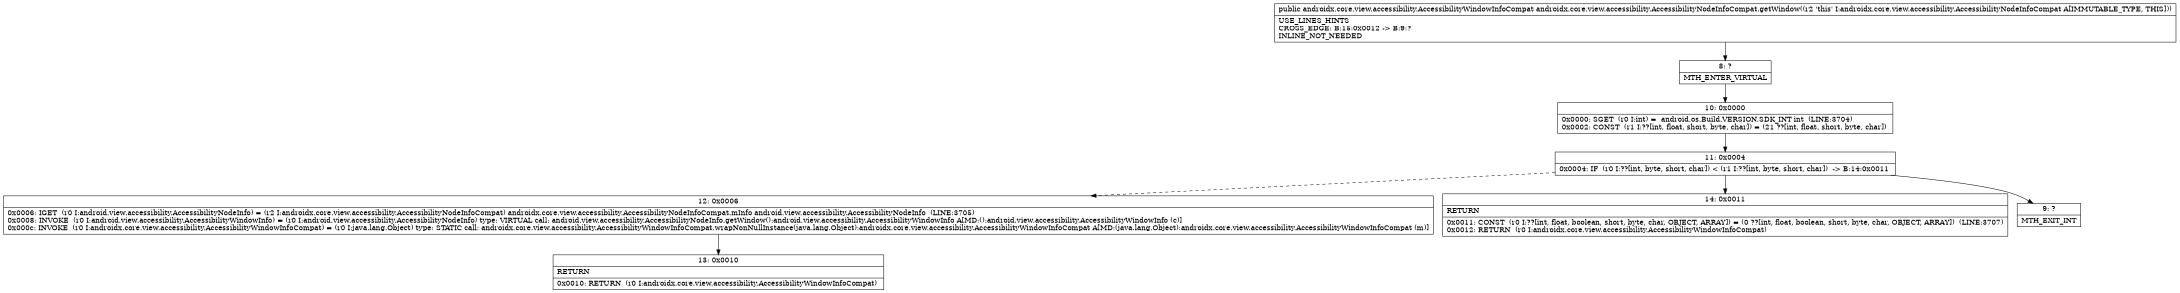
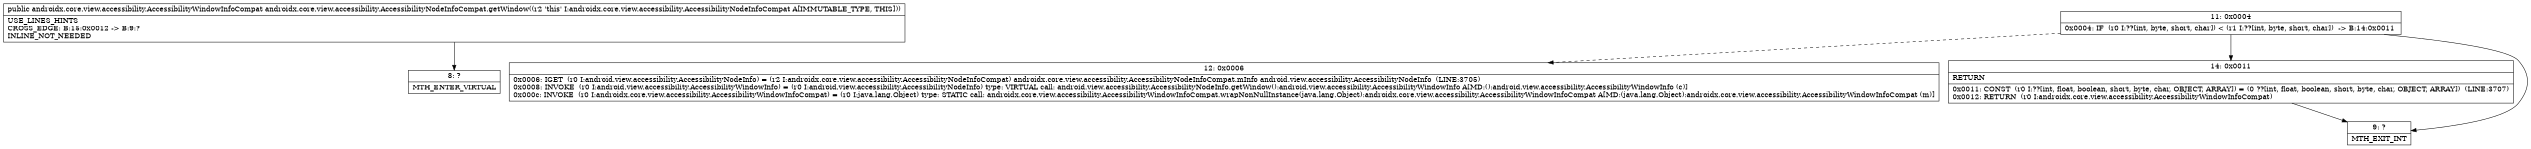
none -> (2317, 112)
(1725, 118) -> none
(718, 272) -> none
